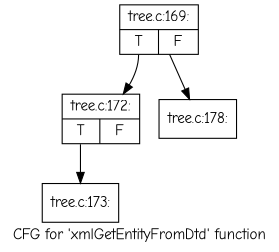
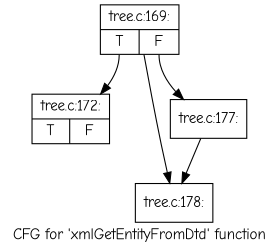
none -> (209, 119)
(80, 203) -> none
